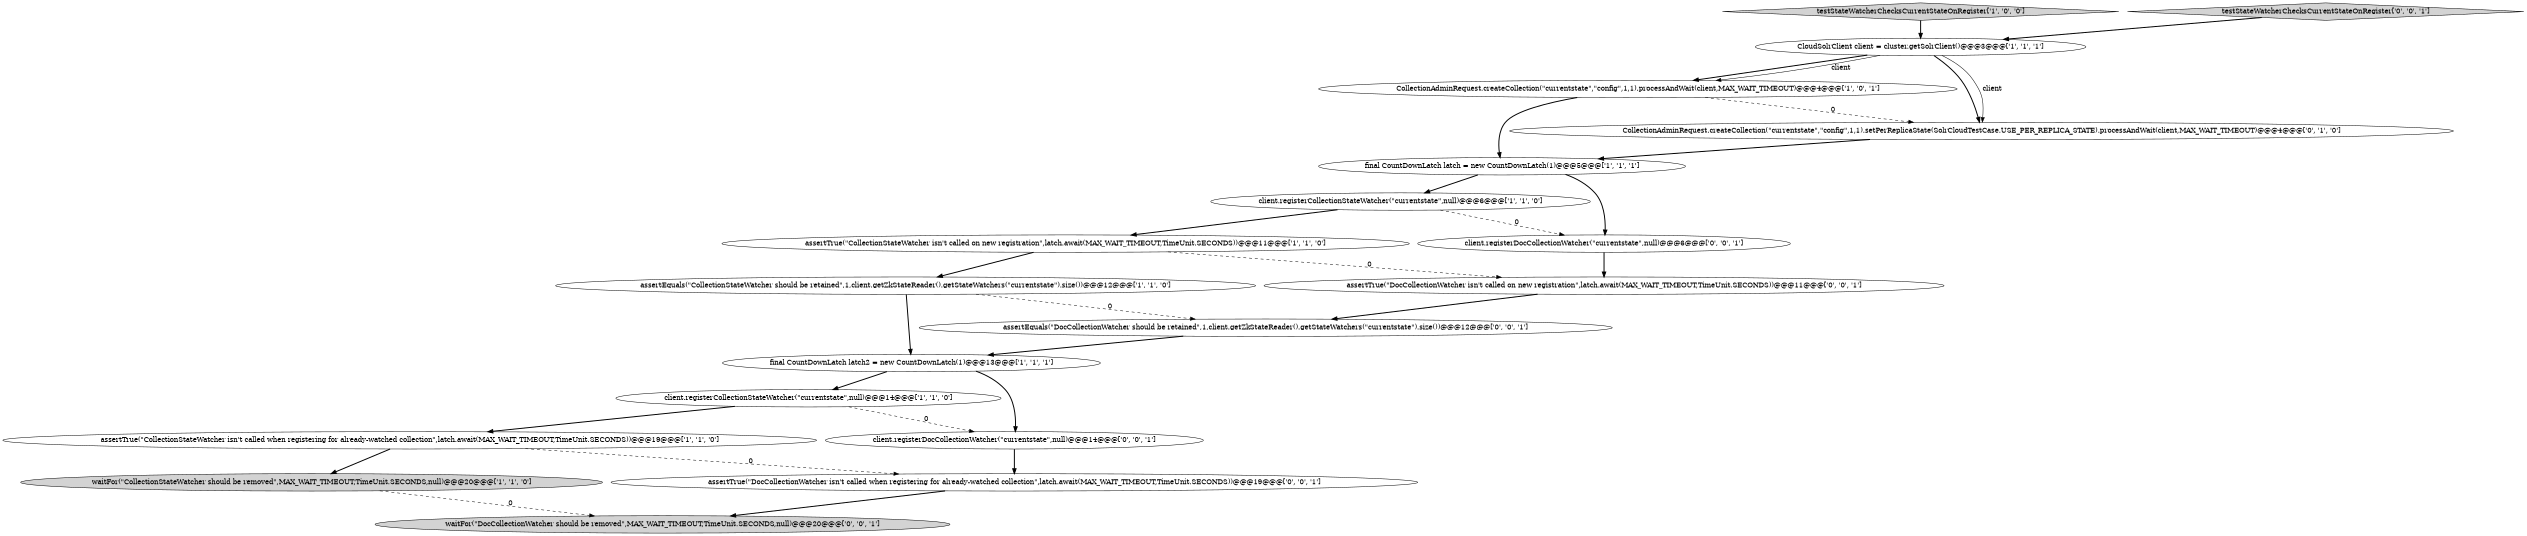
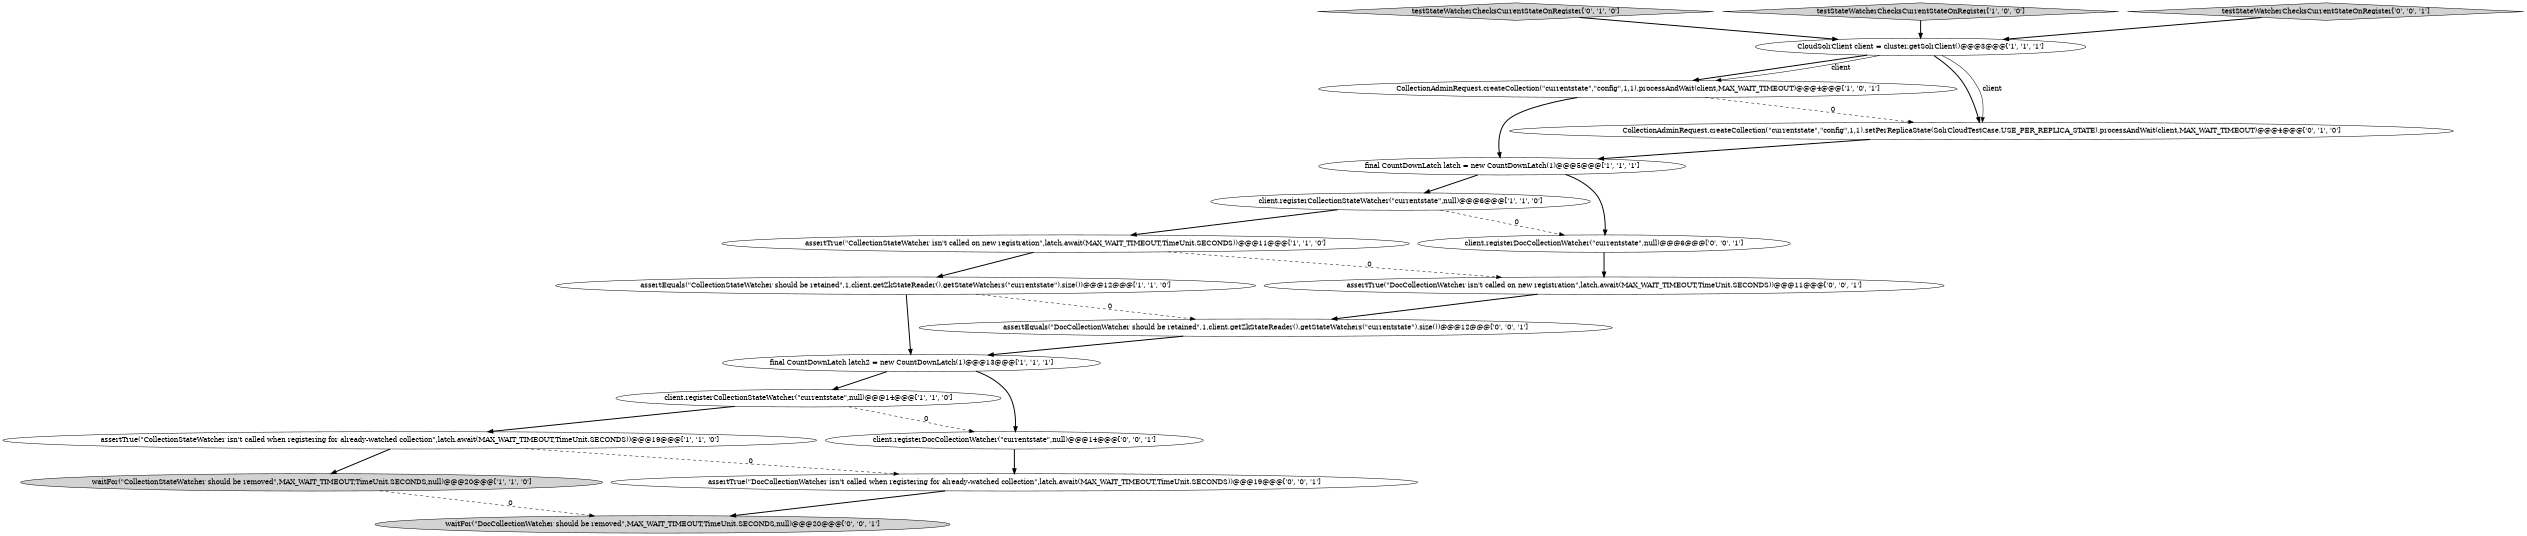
none -> (1516, 12)
